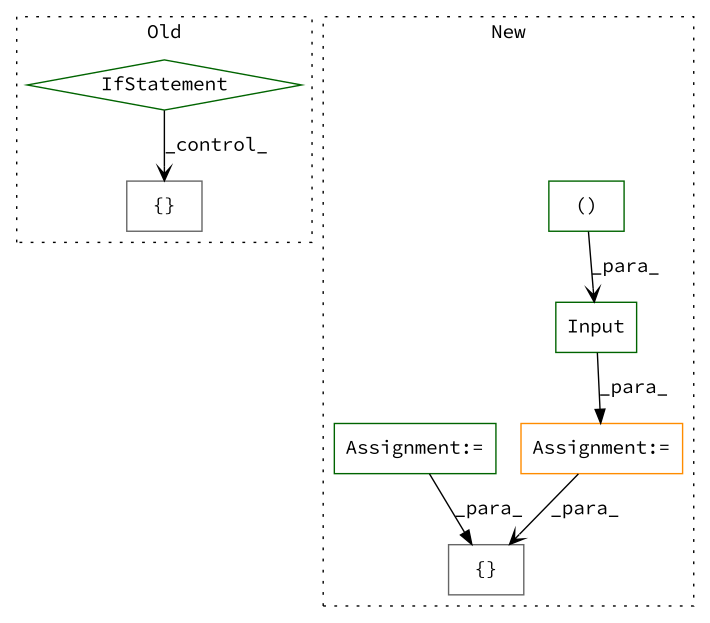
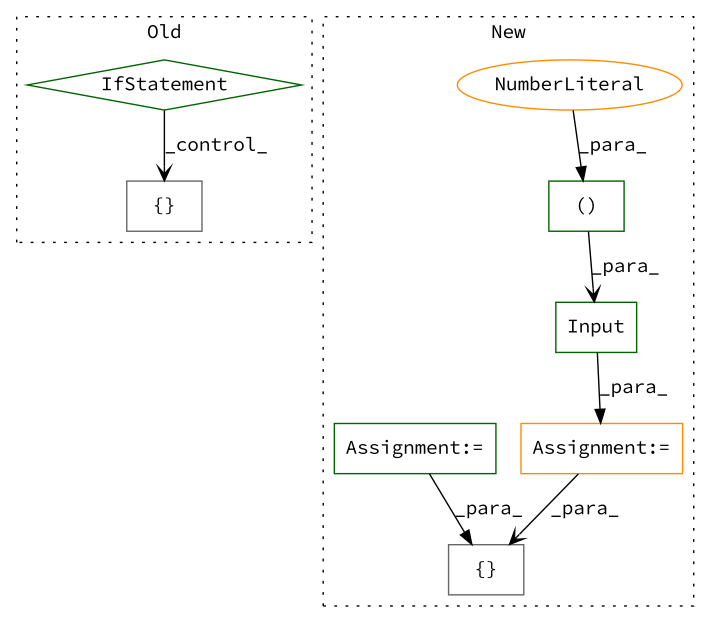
none -> (570, 85)
